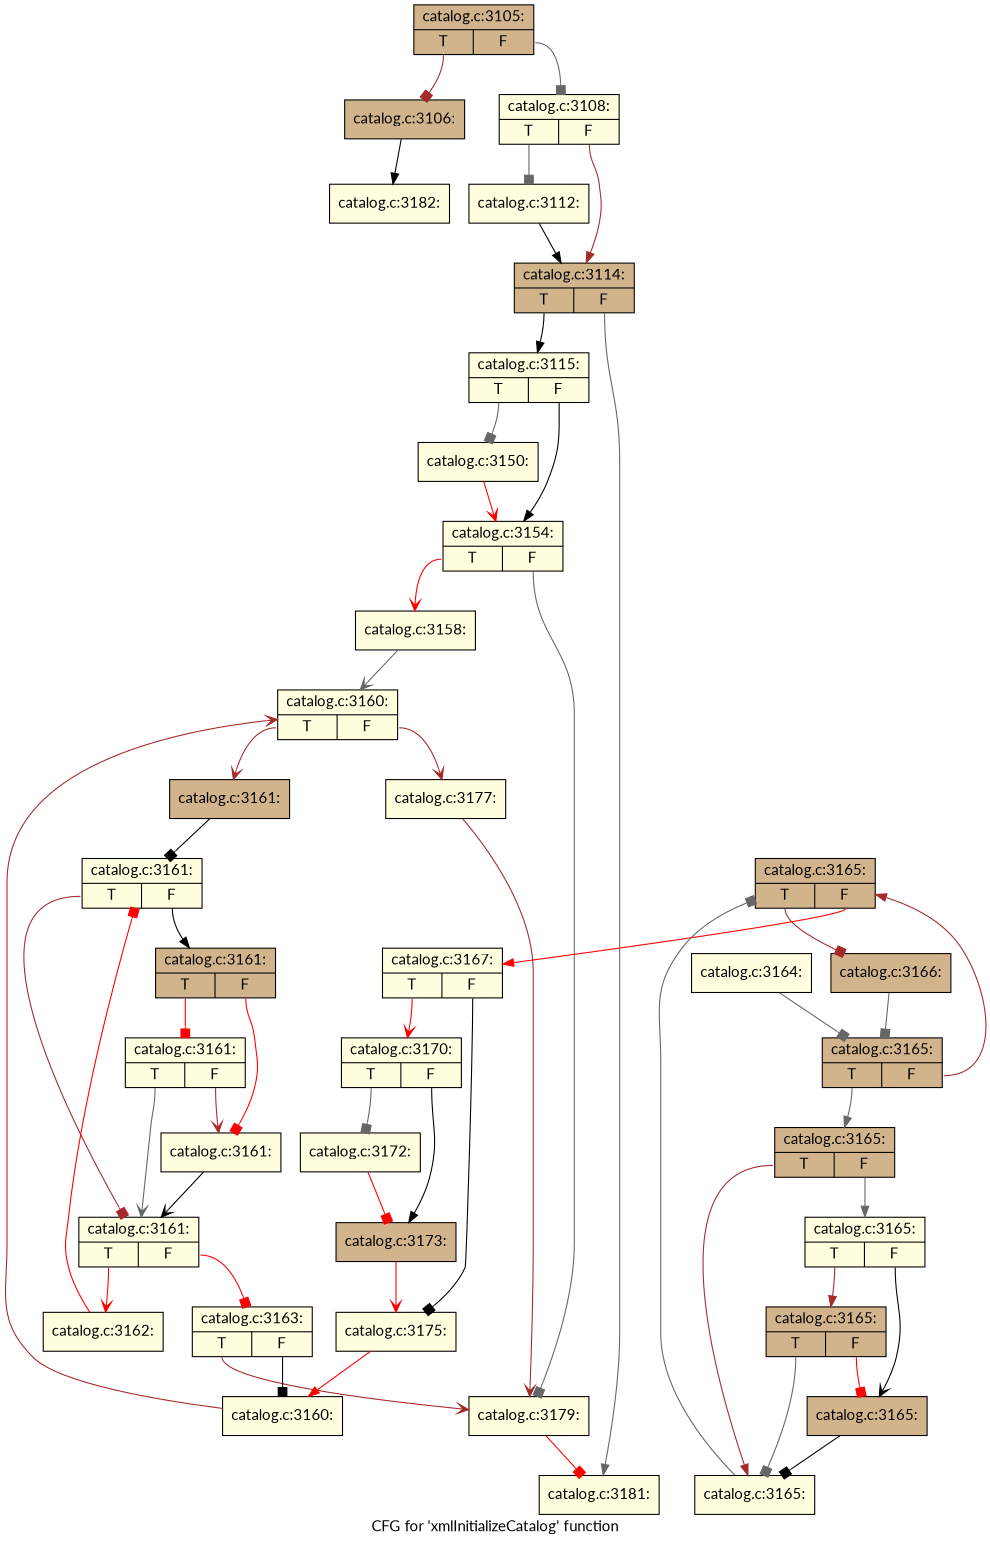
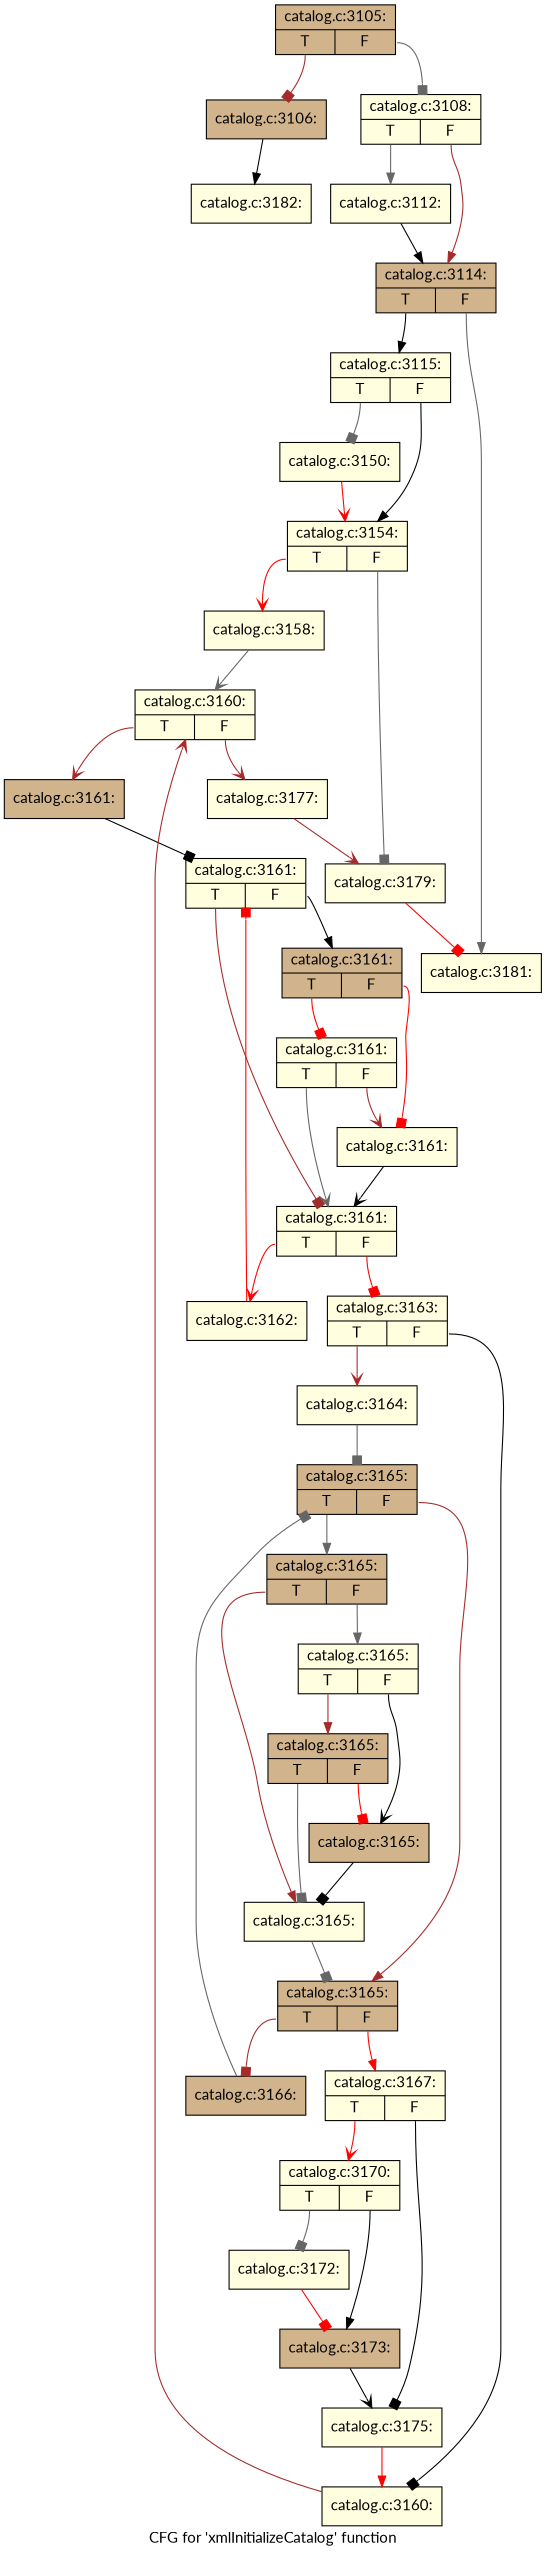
(529, 159) -> (391, 159)
(396, 1282) -> (358, 2383)
(336, 1393) -> (357, 1360)
